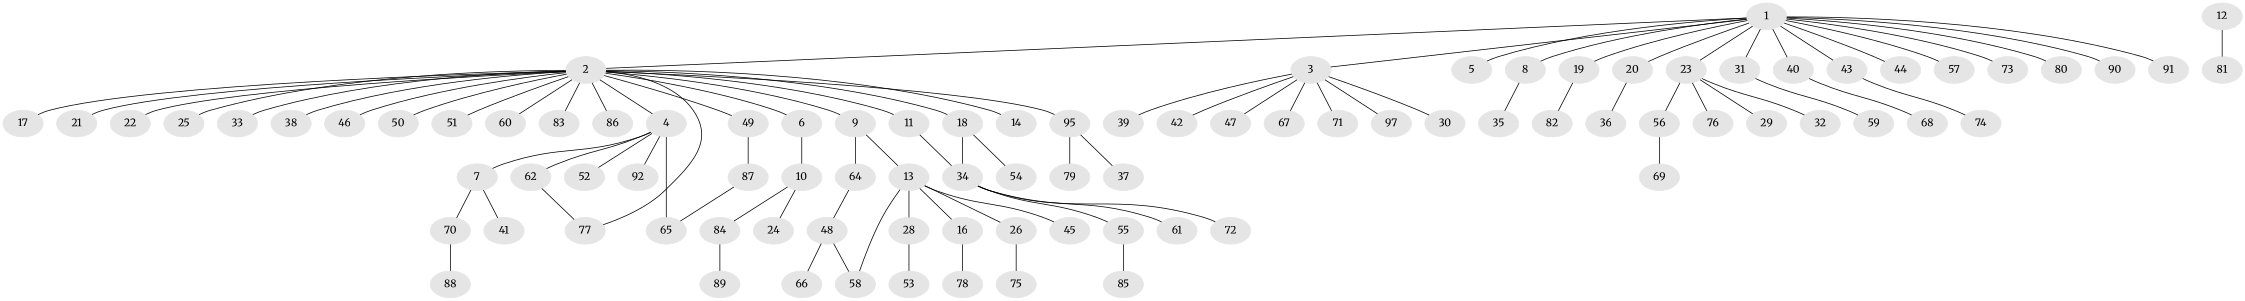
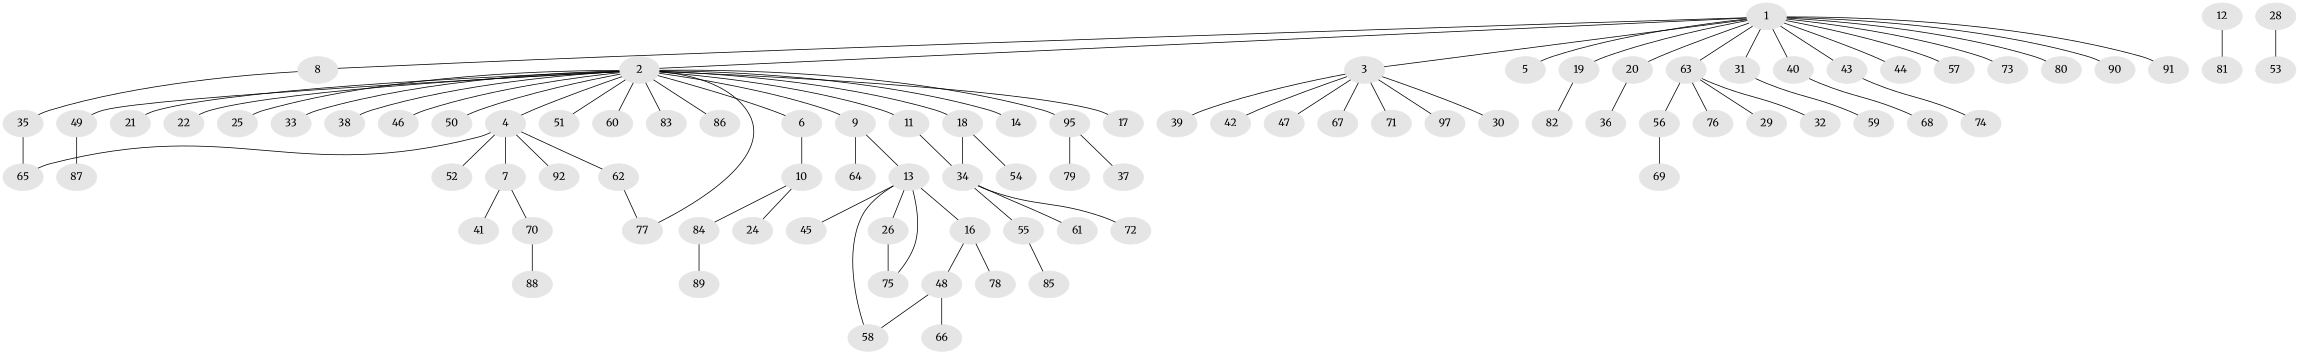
(1686, 70) -> (1686, 70)
(707, 204) -> (23, 150)
(841, 204) -> (956, 258)
(909, 204) -> (917, 234)
